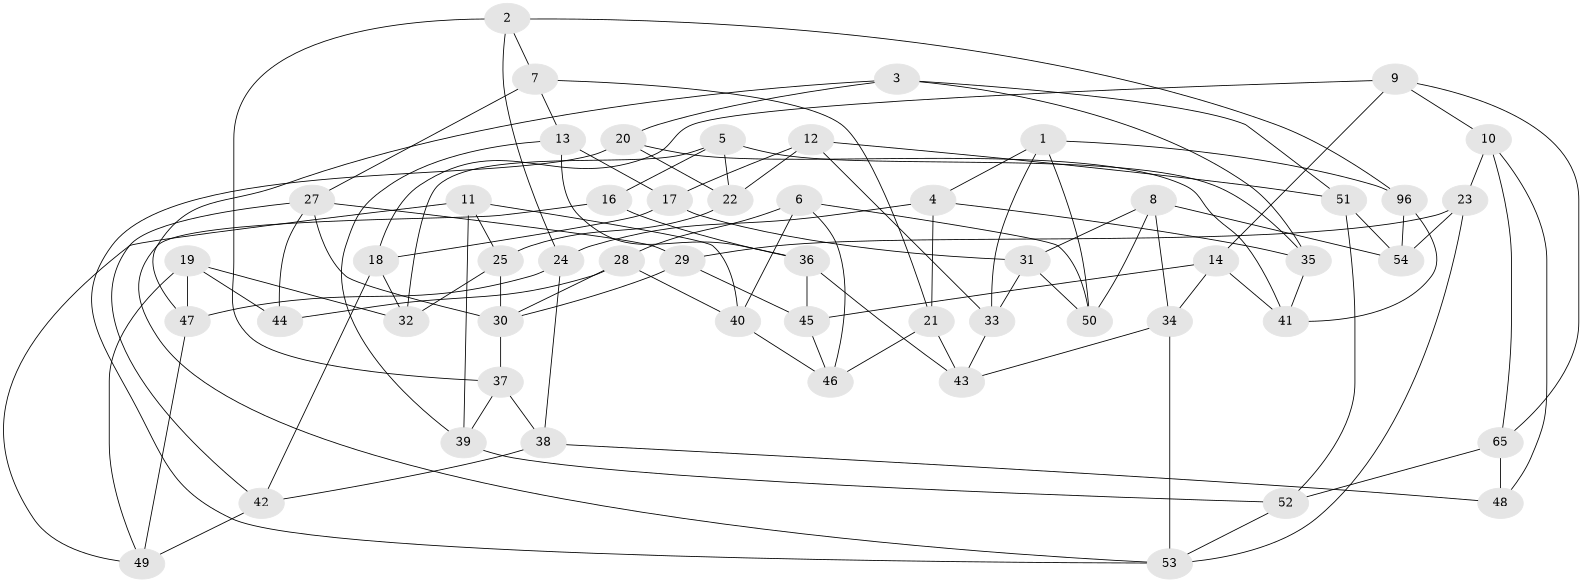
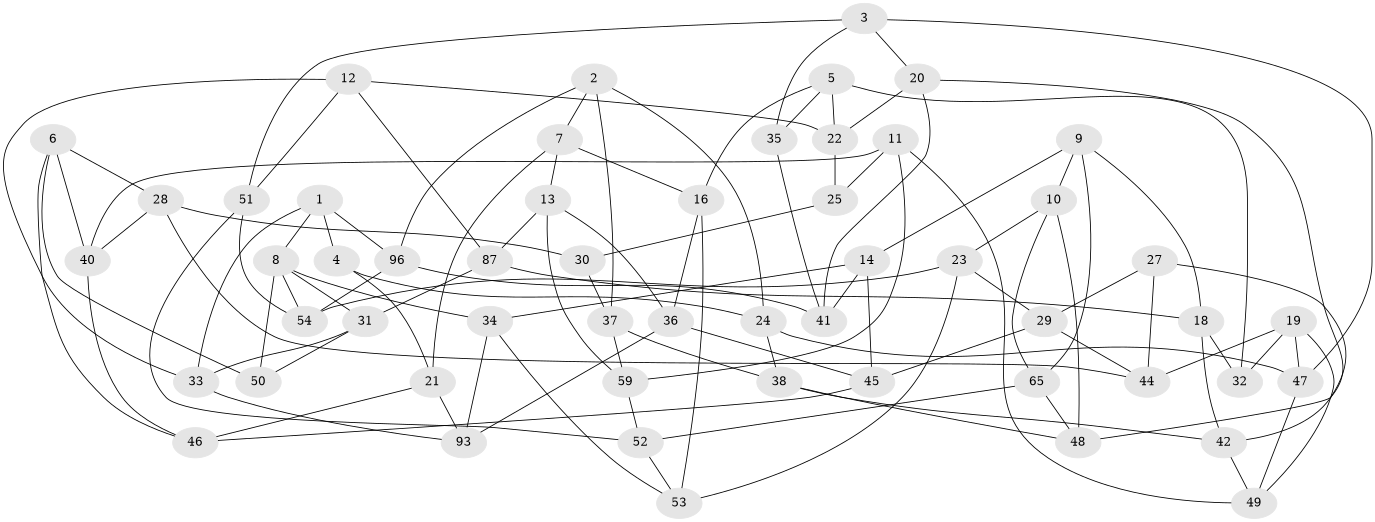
(428, 137) -> (630, 170)
(670, 200) -> (490, 261)
(1122, 225) -> none
(1075, 229) -> (297, 232)
(379, 289) -> none
(454, 291) -> none
(594, 296) -> (1099, 354)
(962, 382) -> (464, 443)
(464, 443) -> (625, 382)
(270, 528) -> (1305, 217)
